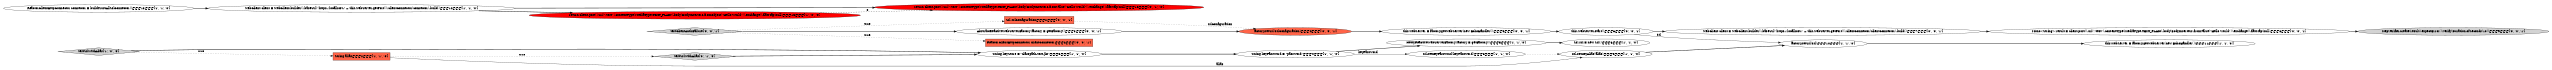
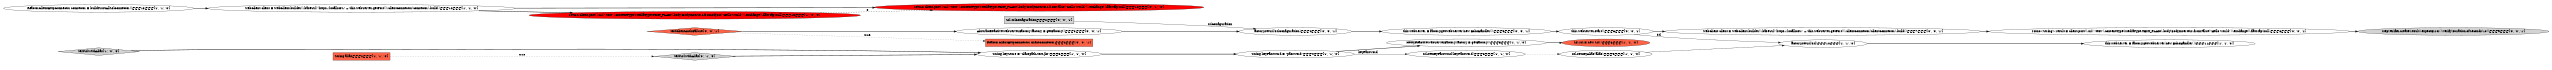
(1039, 20) -> (1039, 20)
(1164, 24) -> (1164, 24)
(865, 26) -> none
(695, 31) -> (695, 31)
(1295, 31) -> (1295, 31)
(1606, 43) -> (1606, 43)
(1714, 49) -> (1714, 49)
(232, 54) -> none
(985, 66) -> none
